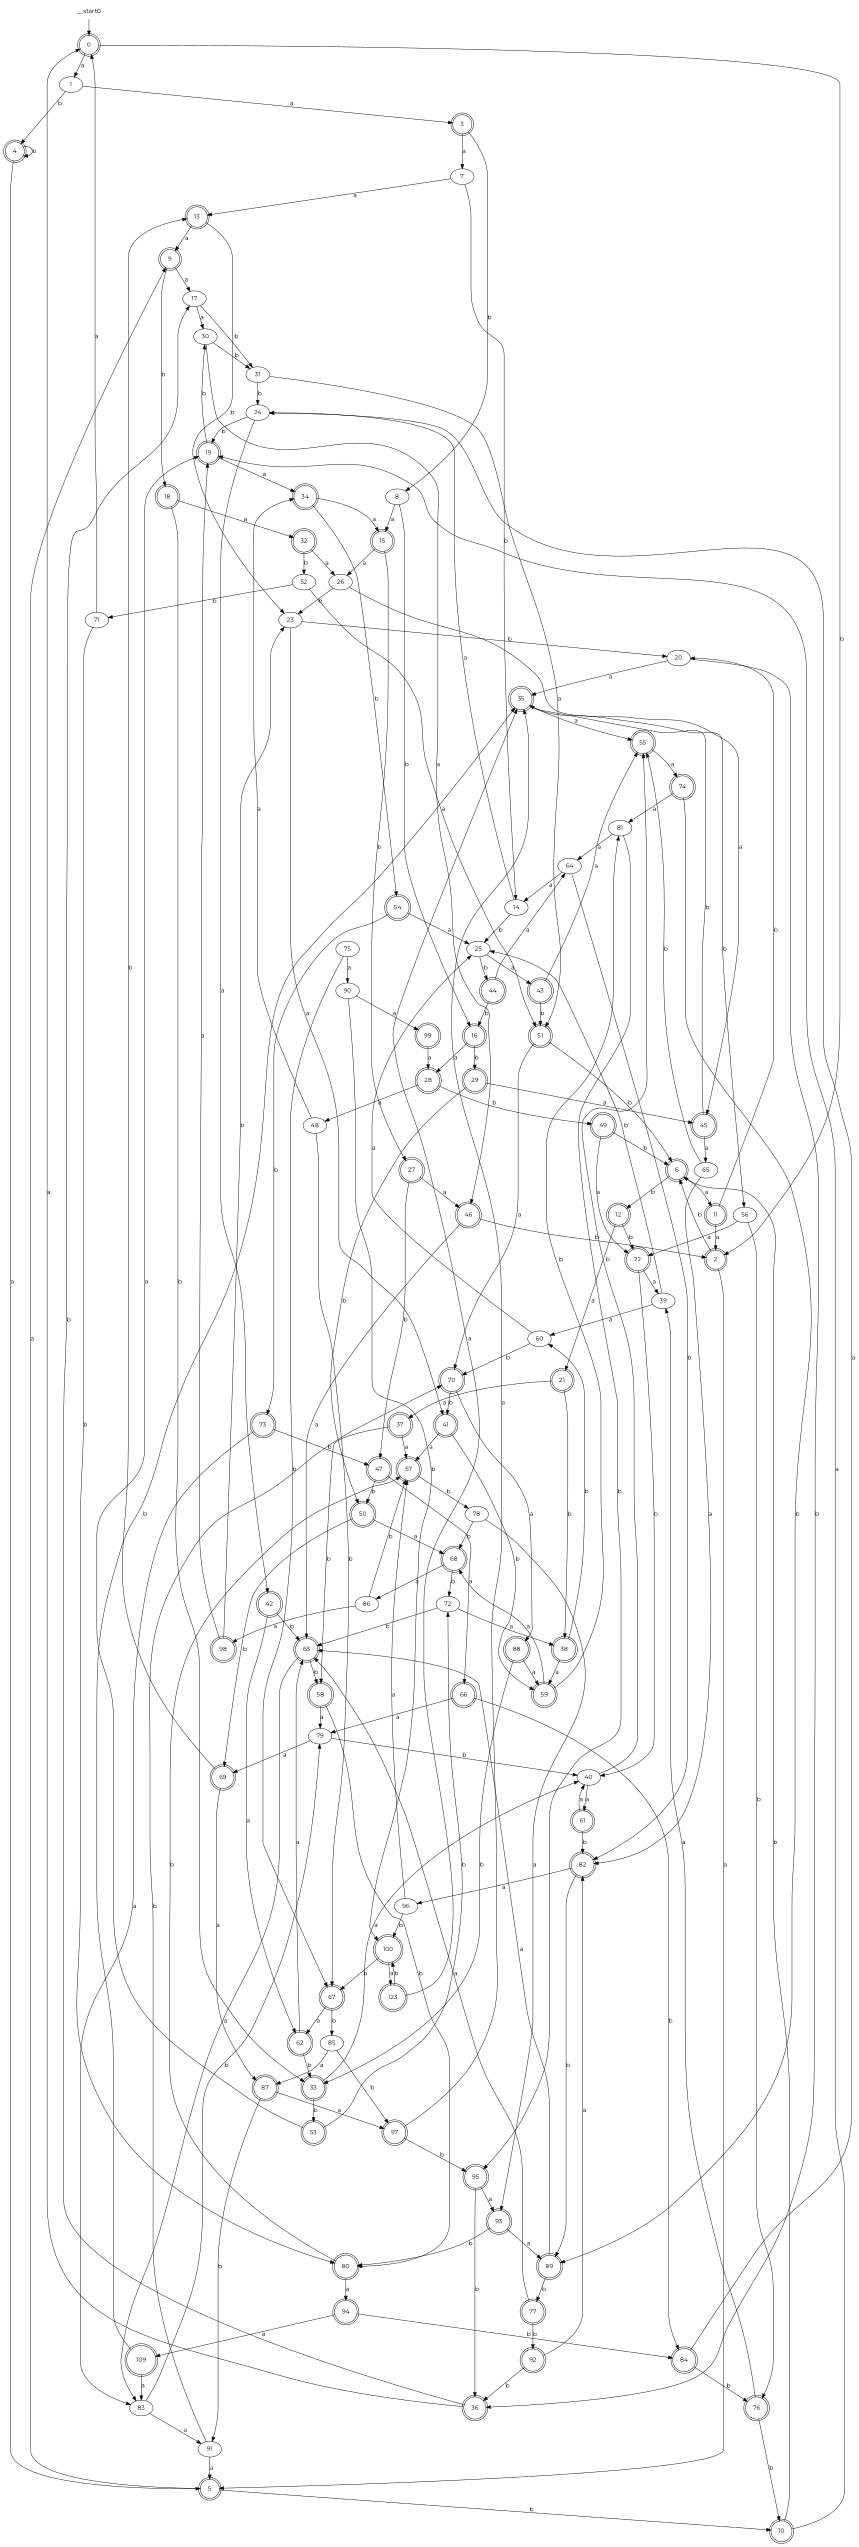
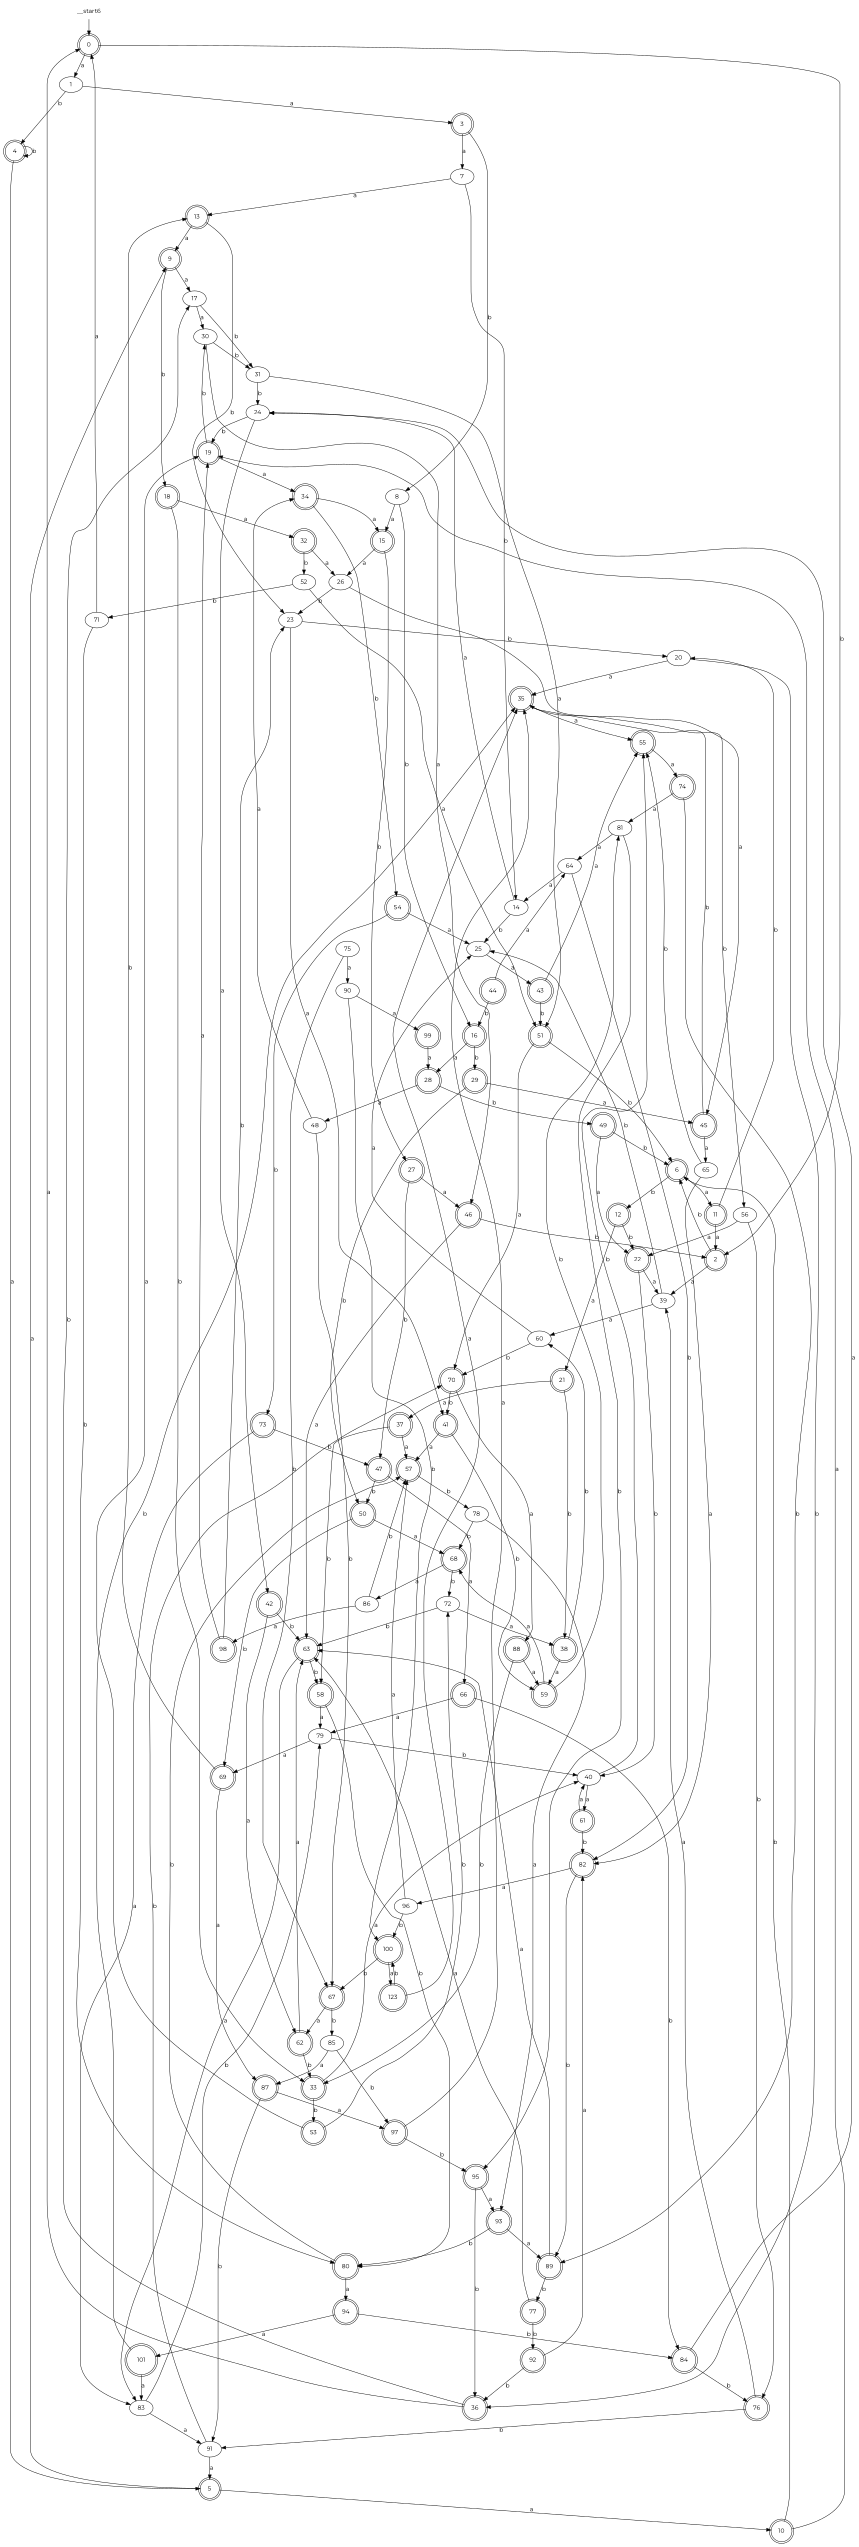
(89, 11) -> (89, 11)
(482, 967) -> none
(724, 2111) -> (690, 1280)
(141, 2360) -> (141, 2360)
(769, 2468) -> (486, 2428)
(532, 2510) -> (532, 2510)
